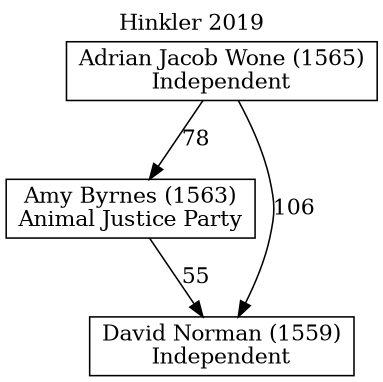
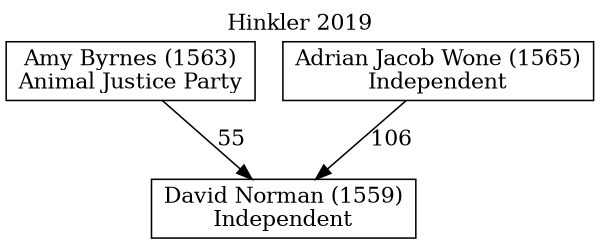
(181, 133) -> none
